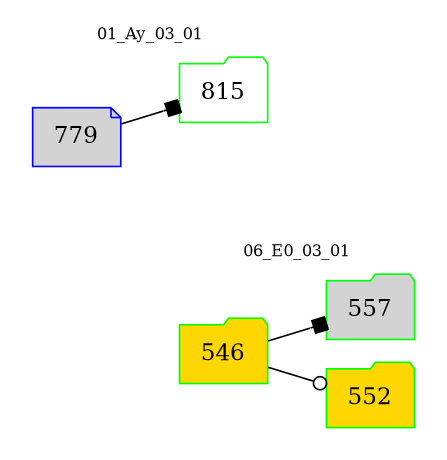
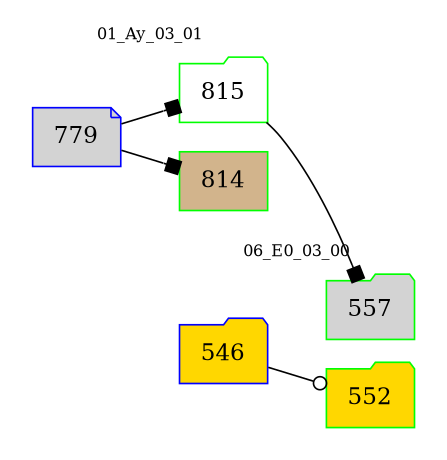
none -> (224, 181)
(297, 252) -> (297, 252)
(289, 334) -> (316, 190)
(224, 354) -> (224, 354)
